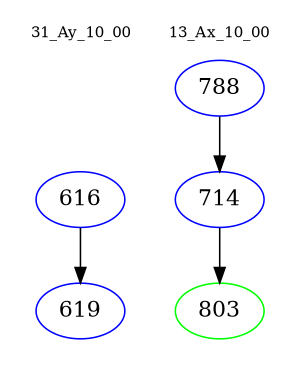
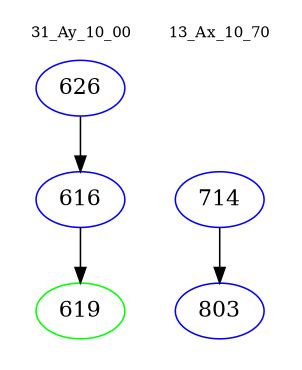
(220, 33) -> (220, 33)
none -> (80, 88)
(220, 88) -> none
(80, 311) -> (80, 311)
(220, 311) -> (220, 311)
